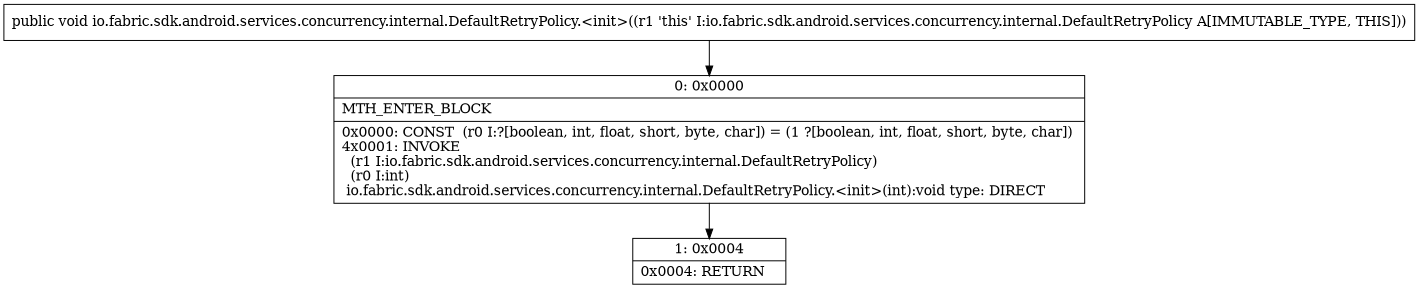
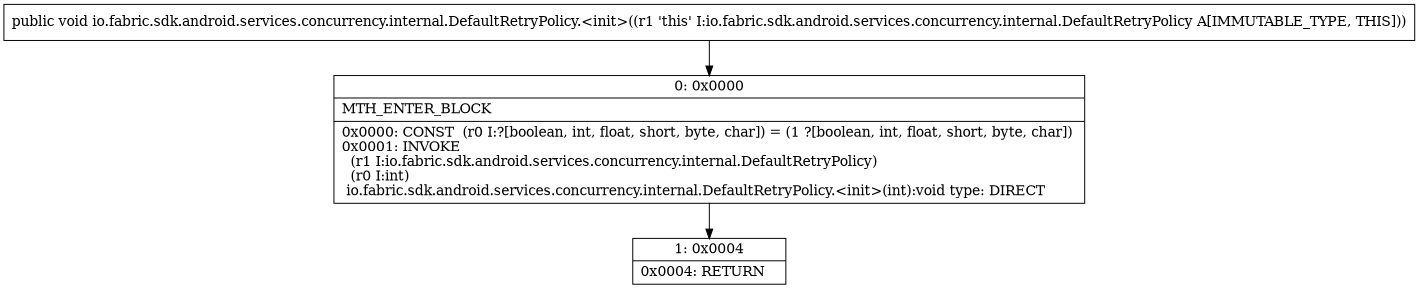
(406, 147) -> (406, 147)
